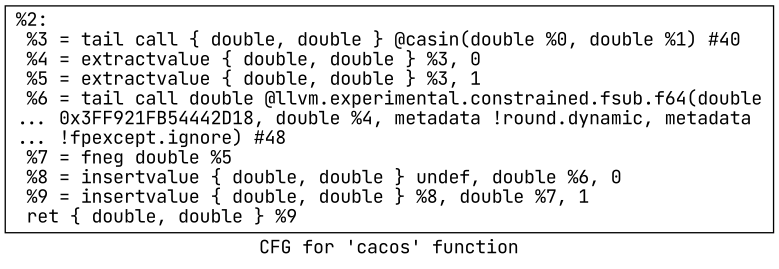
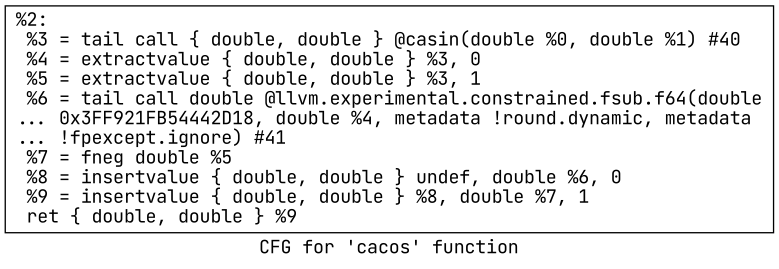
(151, 138) -> (151, 138)
